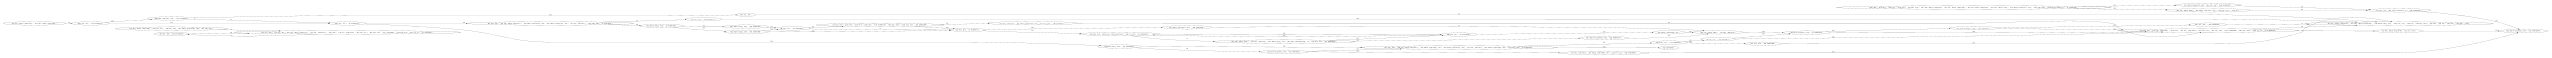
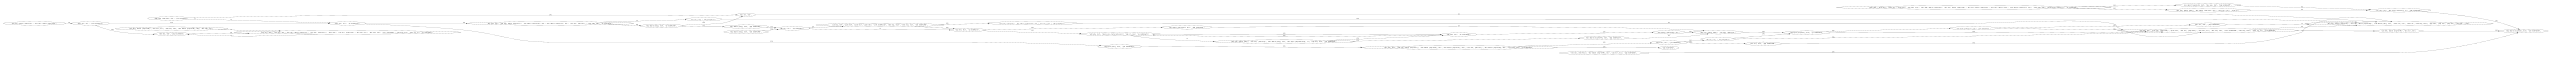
(128, 21) -> (124, 33)
(699, 30) -> (712, 24)
(859, 31) -> none
(1284, 52) -> none
